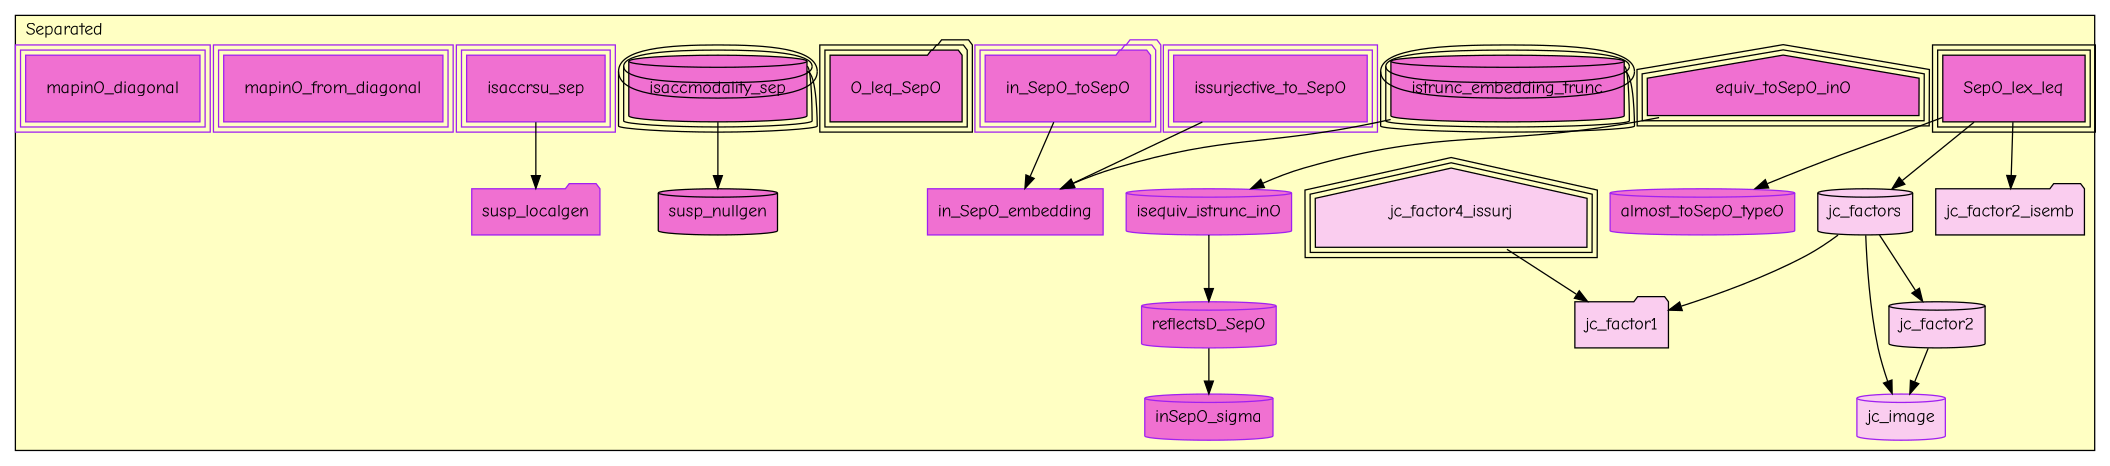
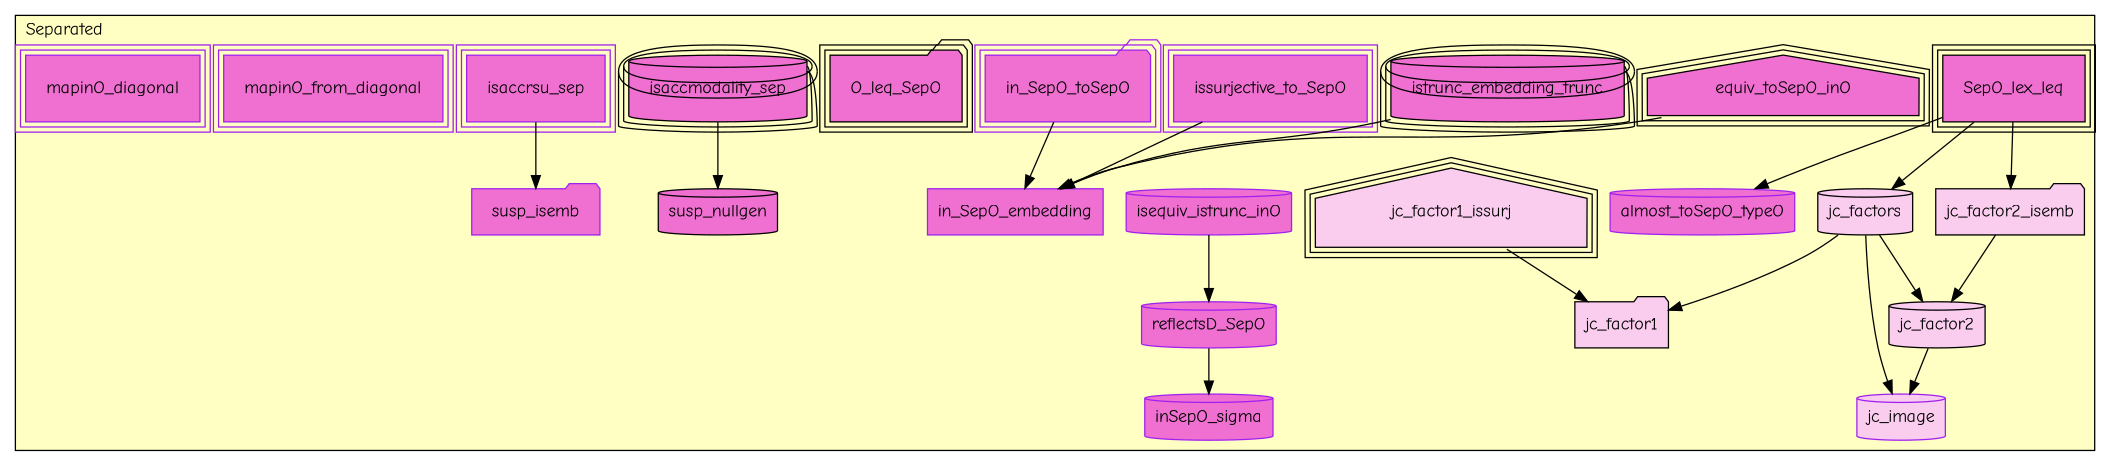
(1459, 140) -> (1364, 137)
(536, 212) -> (536, 212)
(1451, 212) -> (1451, 212)
none -> (1977, 263)
